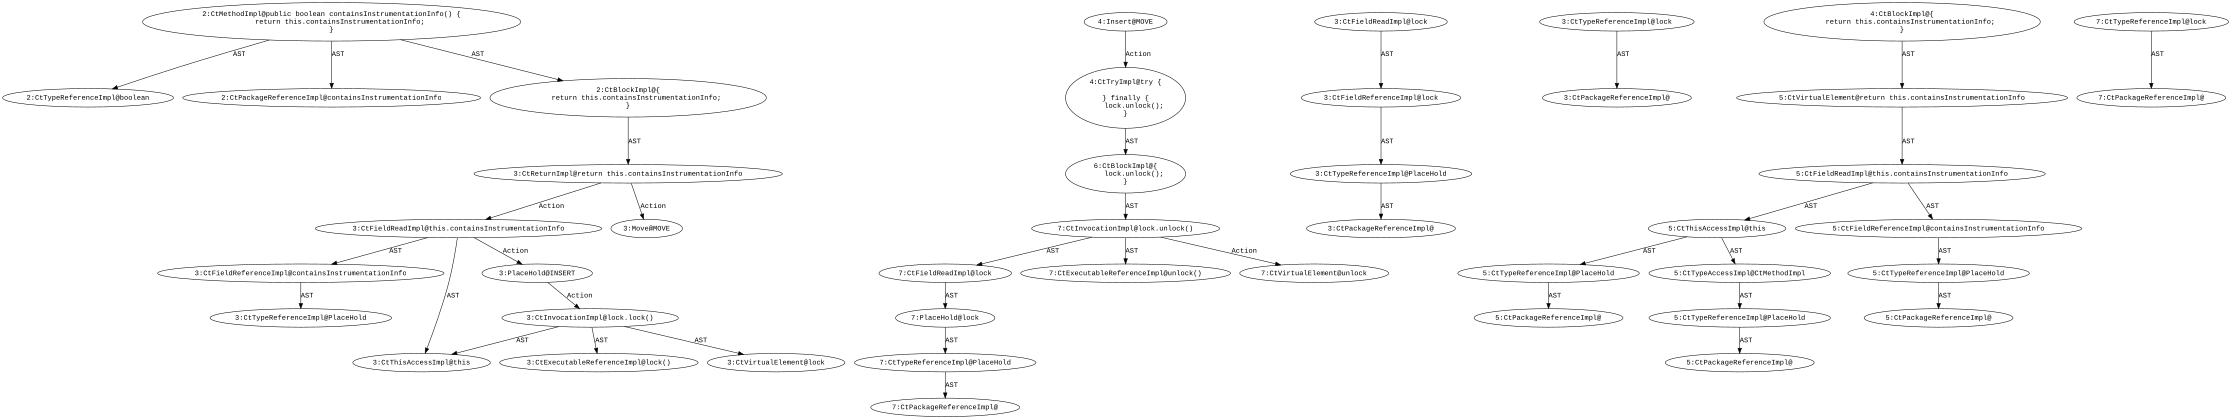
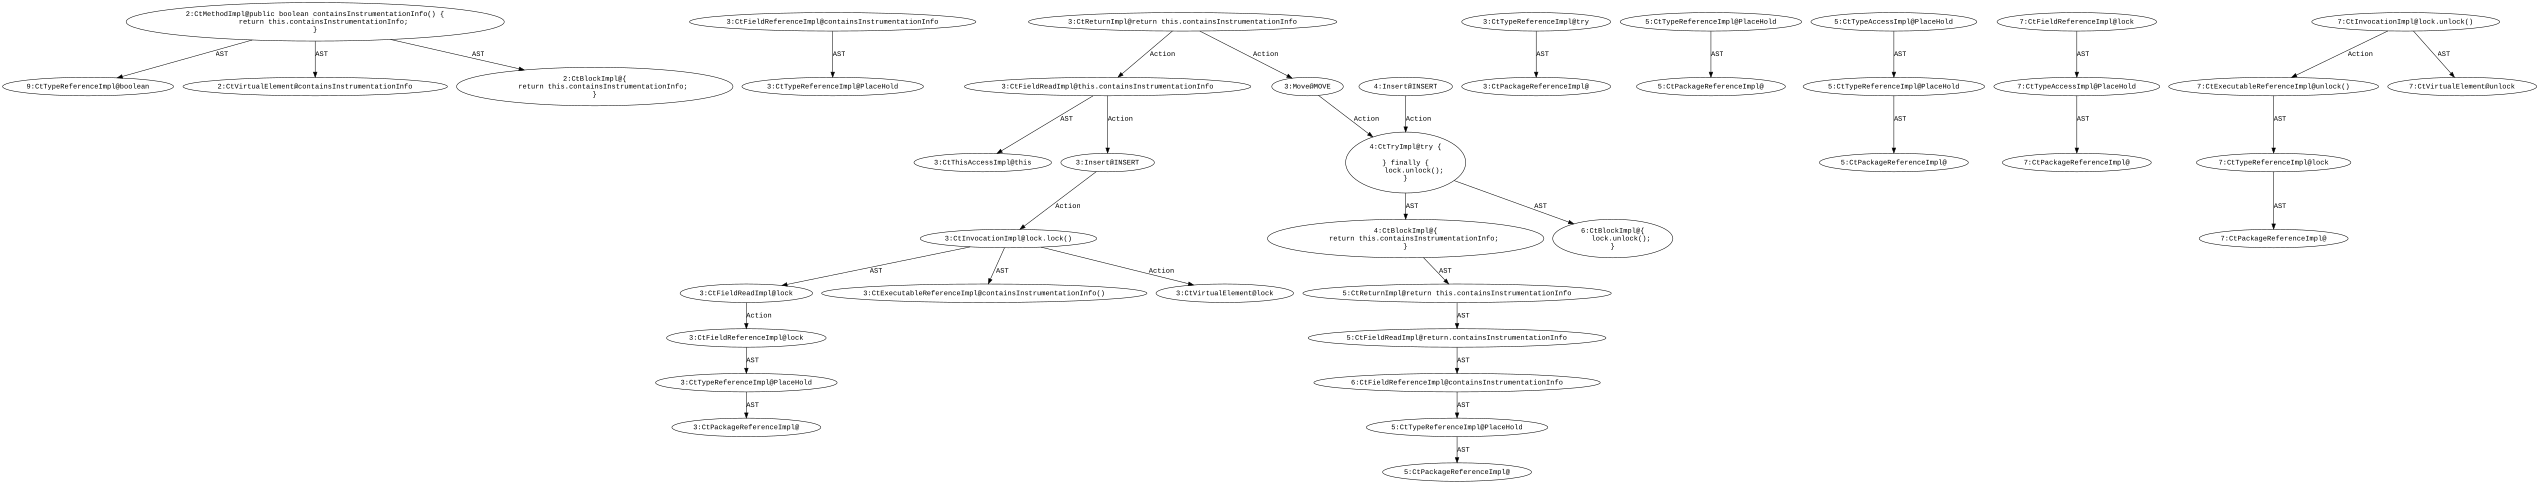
(1126, 22) -> (1406, 87)
(1617, 22) -> (1536, 22)
(1387, 54) -> (759, 316)
(88, 98) -> (88, 87)
(332, 98) -> (315, 87)
(1902, 98) -> (1457, 293)
none -> (1343, 114)
none -> (2274, 122)
(628, 138) -> none
(1902, 174) -> (1457, 338)
(1126, 204) -> none
none -> (1406, 204)
(1717, 229) -> none
(1939, 229) -> (1457, 383)
(382, 250) -> none
(1132, 251) -> (2360, 54)
(1244, 251) -> (2444, 54)
(537, 273) -> (1108, 163)
(945, 273) -> none
(1740, 273) -> (1894, 22)
(945, 318) -> (2077, 22)
(508, 340) -> (879, 266)
(701, 340) -> (1162, 271)
(599, 363) -> (984, 293)
(945, 363) -> (2077, 87)
